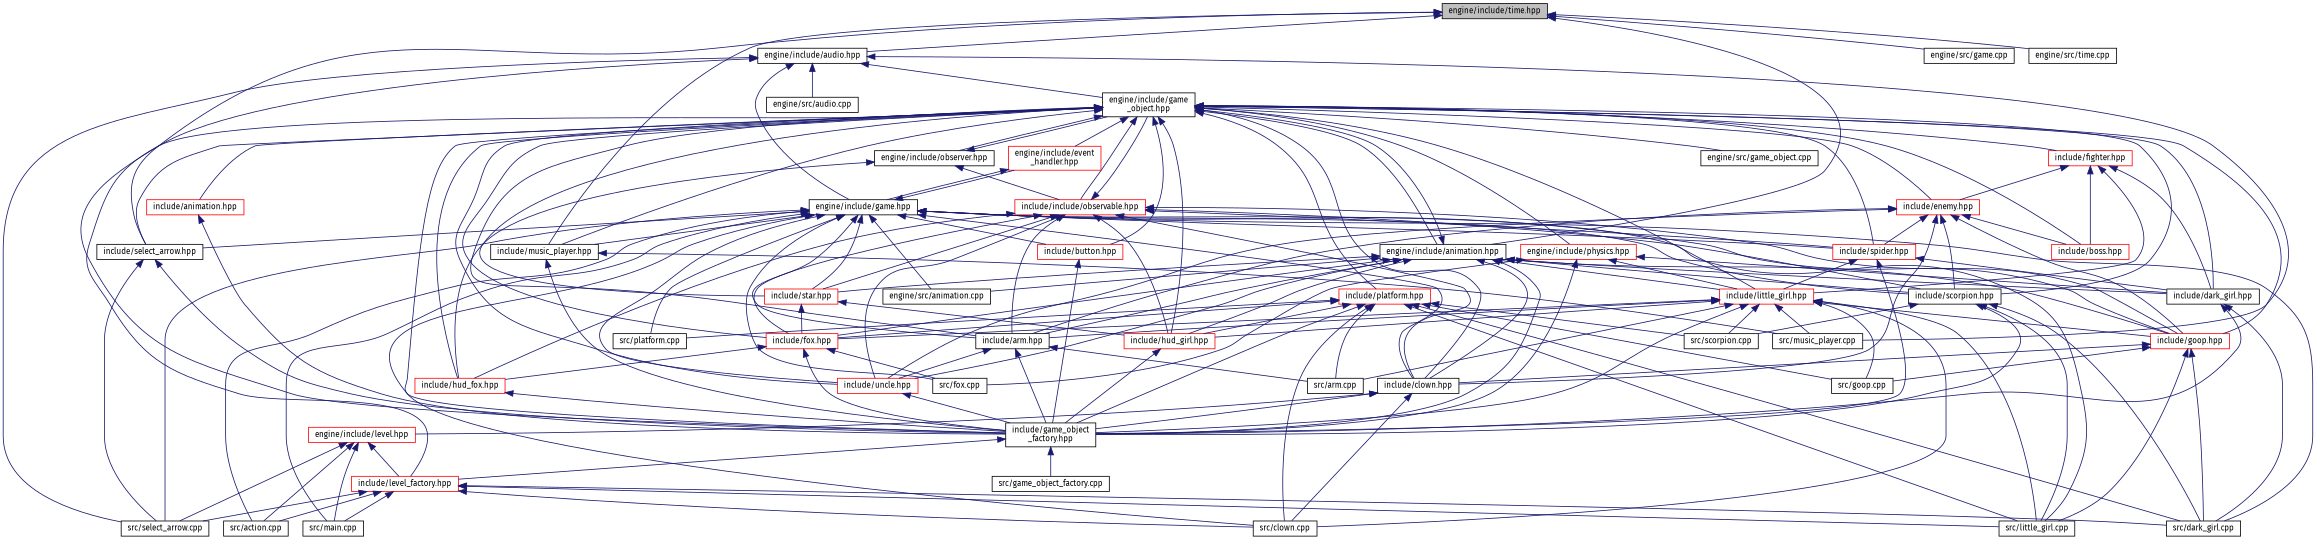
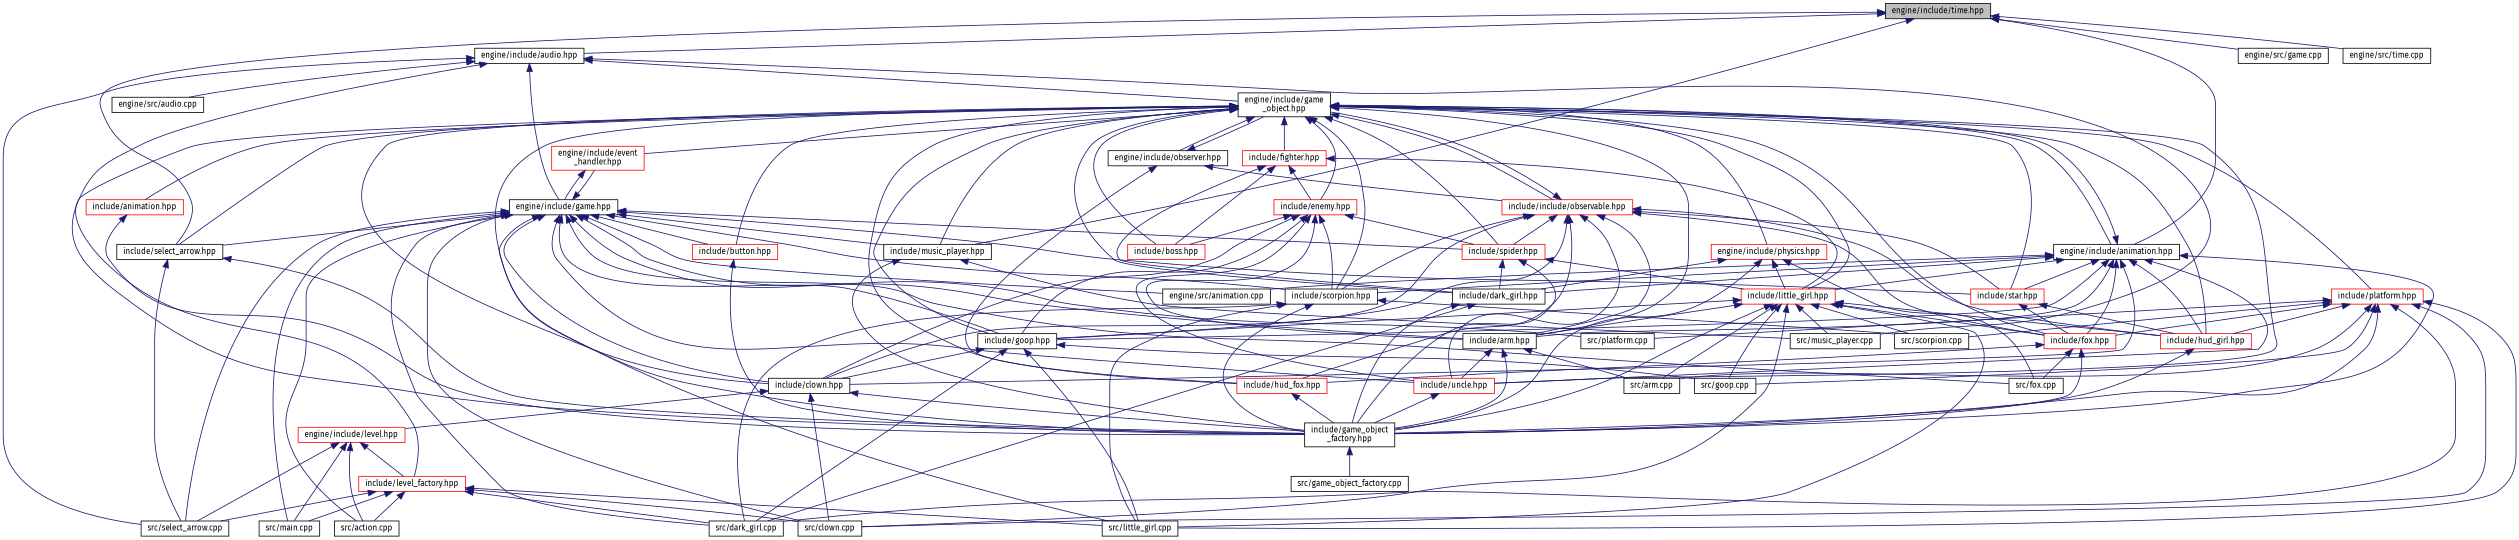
(1759, 158) -> none
(2190, 341) -> (1017, 341)
(728, 459) -> none
